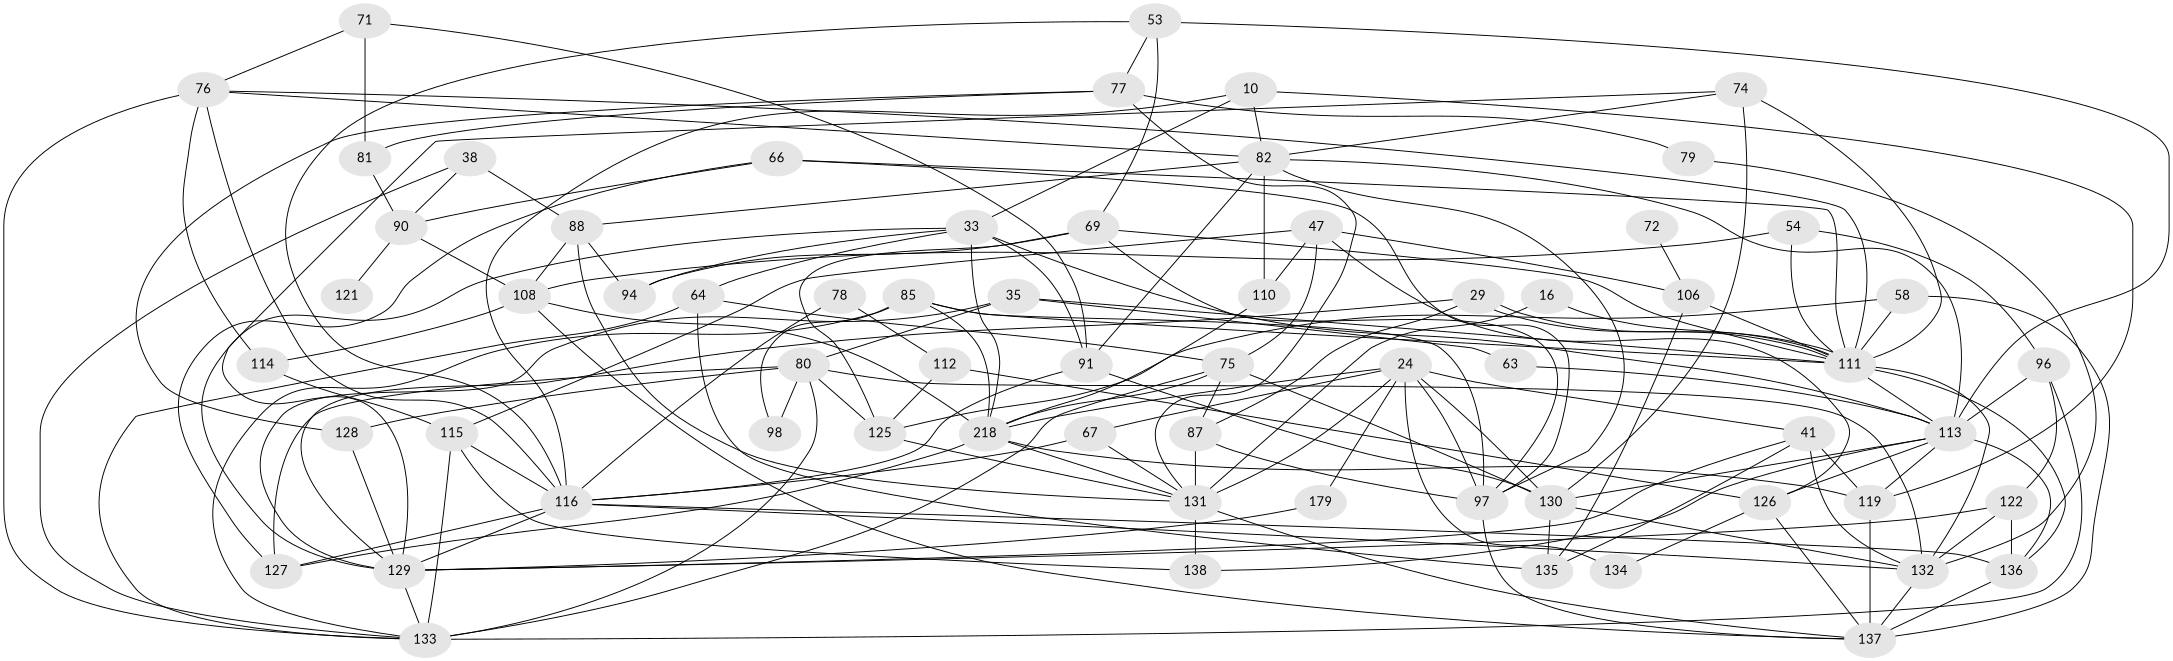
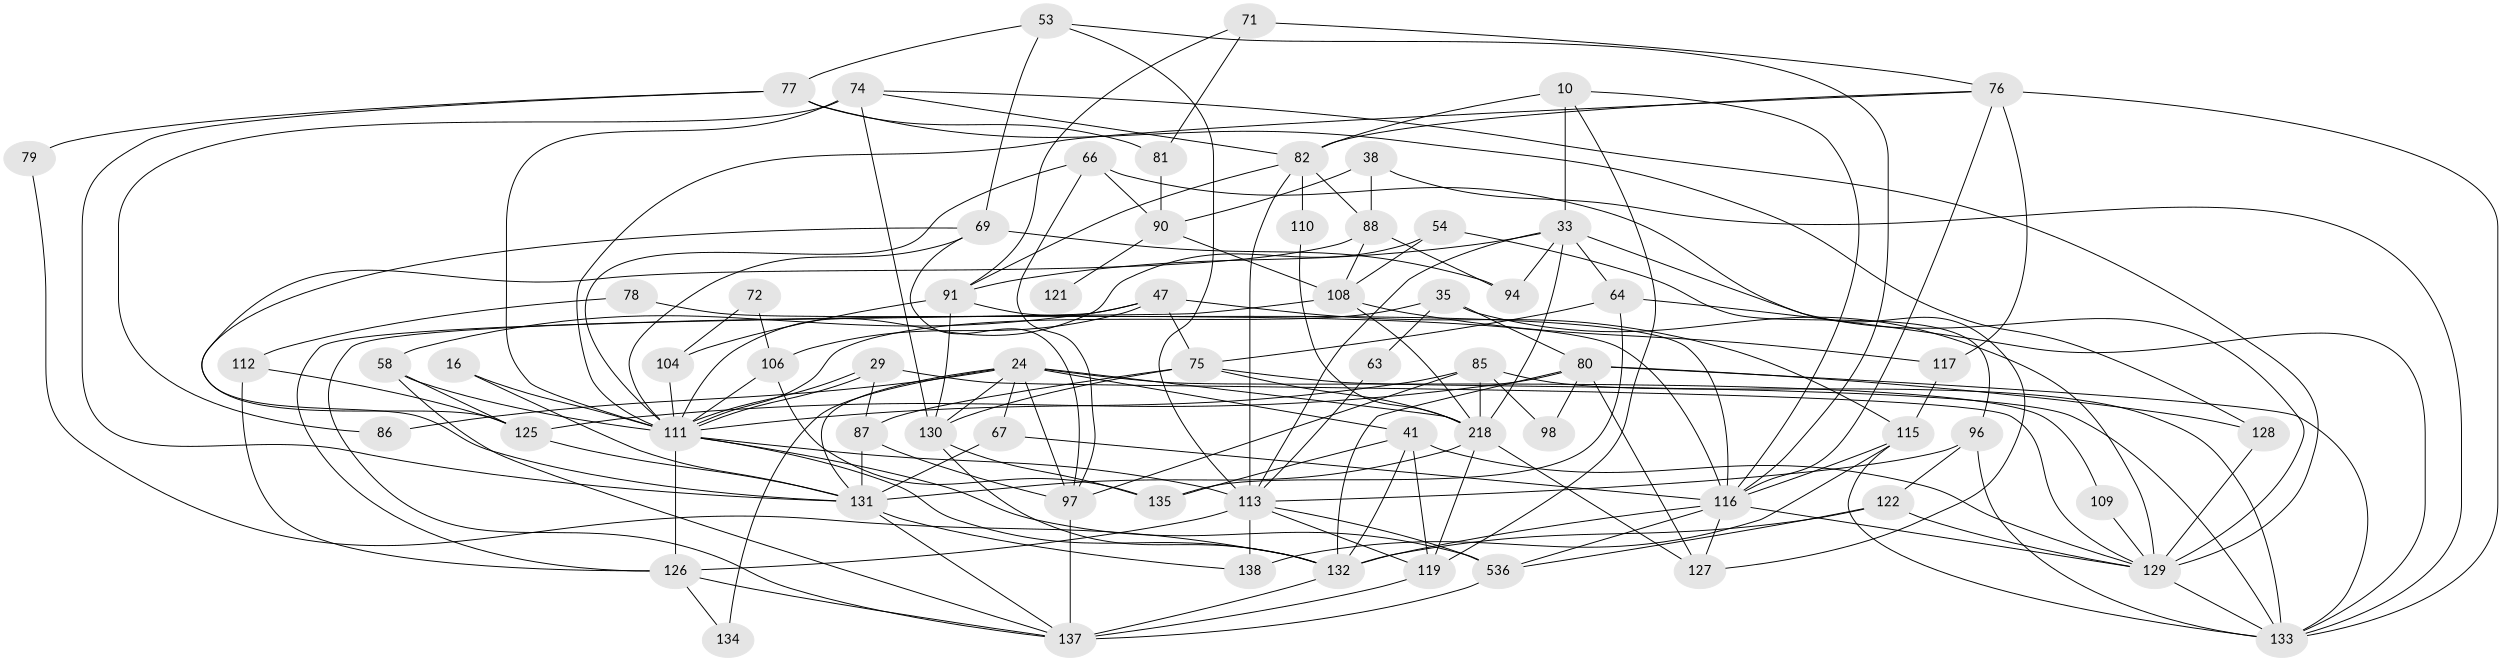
(1545, 247) -> none
(1288, 265) -> (622, 317)
(263, 365) -> (1945, 365)
none -> (668, 365)
none -> (385, 434)
(1768, 465) -> none
none -> (676, 503)
(1321, 503) -> (2102, 503)
(2011, 571) -> (1498, 571)
